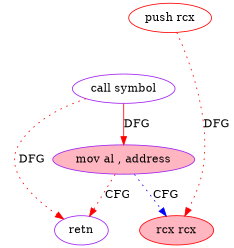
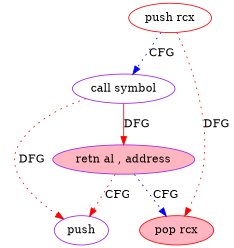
none -> (149, 50)
(124, 160) -> (124, 160)
(81, 230) -> (81, 230)
(177, 230) -> (177, 230)
